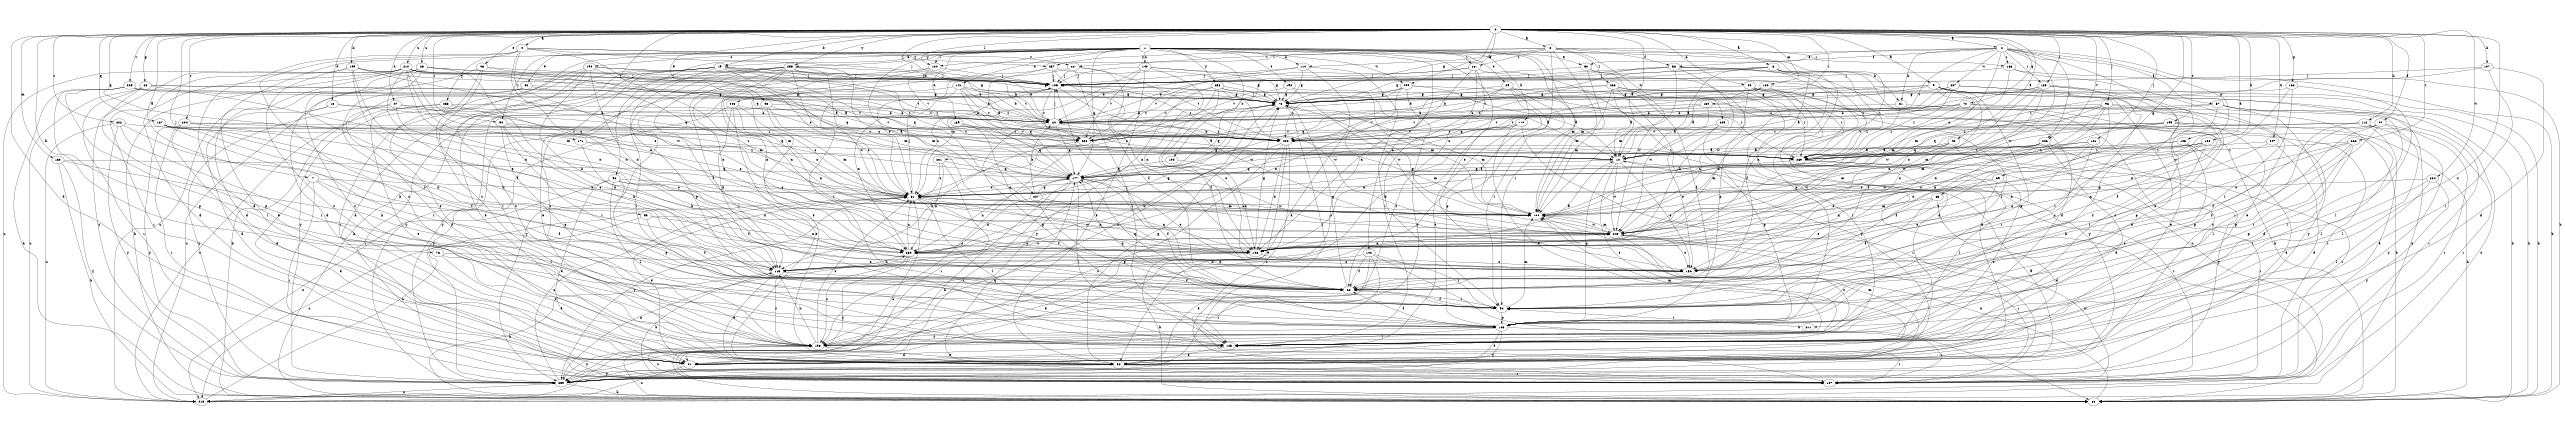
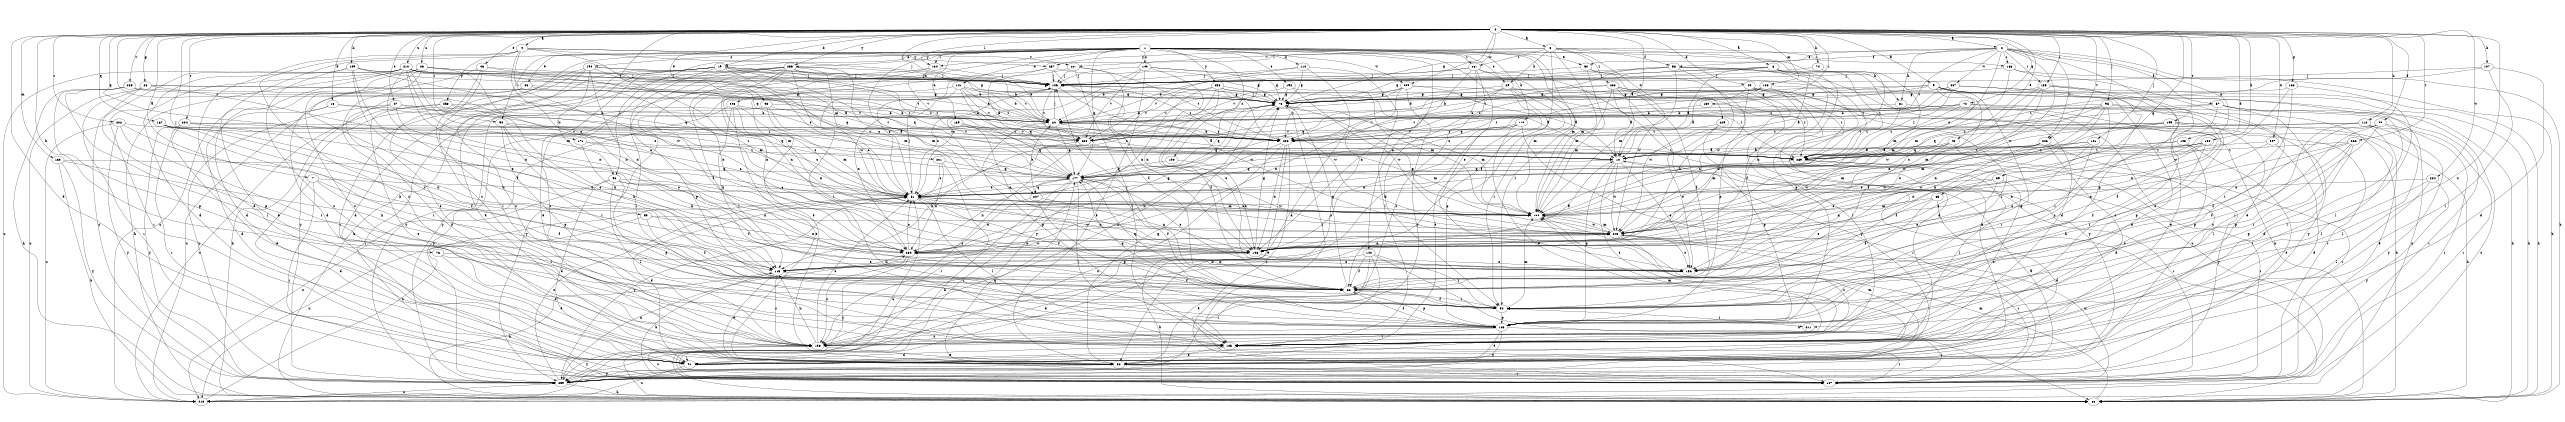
(1429, 61) -> (1530, 66)
none -> (1818, 67)
(704, 96) -> none
(837, 113) -> (837, 113)
(1381, 113) -> none
none -> (1571, 126)
(1671, 132) -> none
(1359, 145) -> (118, 68)
(1050, 183) -> (1050, 181)
(641, 193) -> (558, 122)
(1981, 309) -> (1981, 309)
none -> (1423, 312)
(1656, 318) -> (1654, 315)
